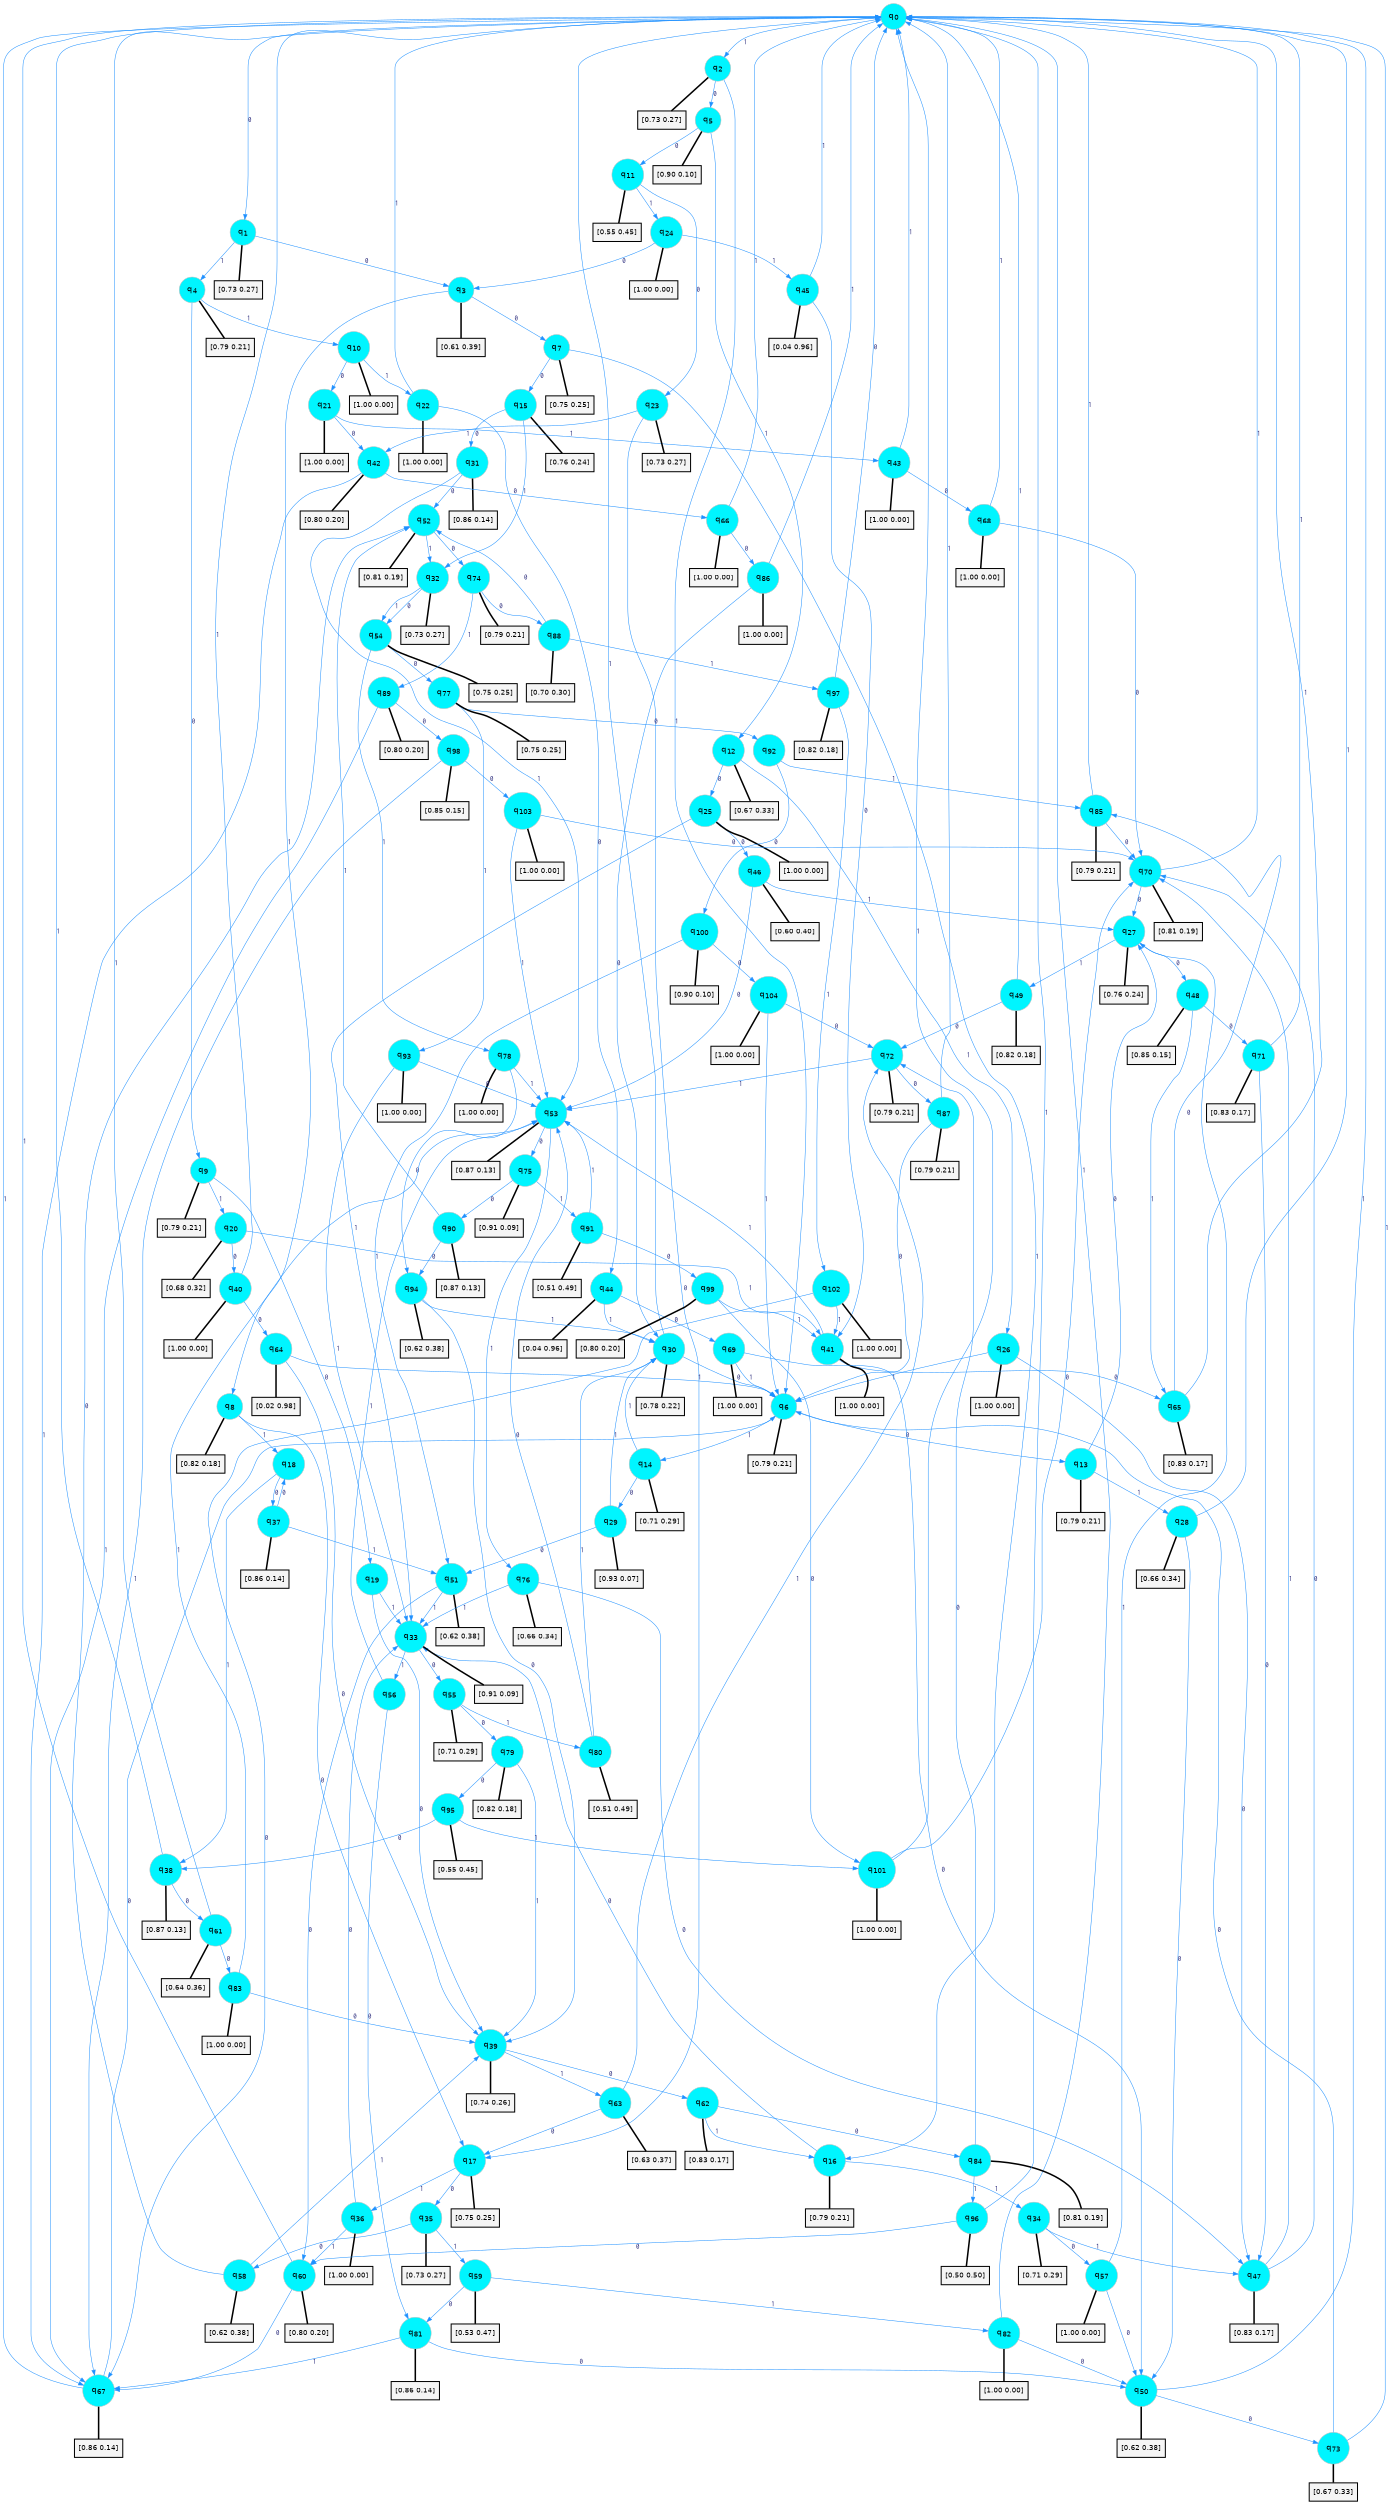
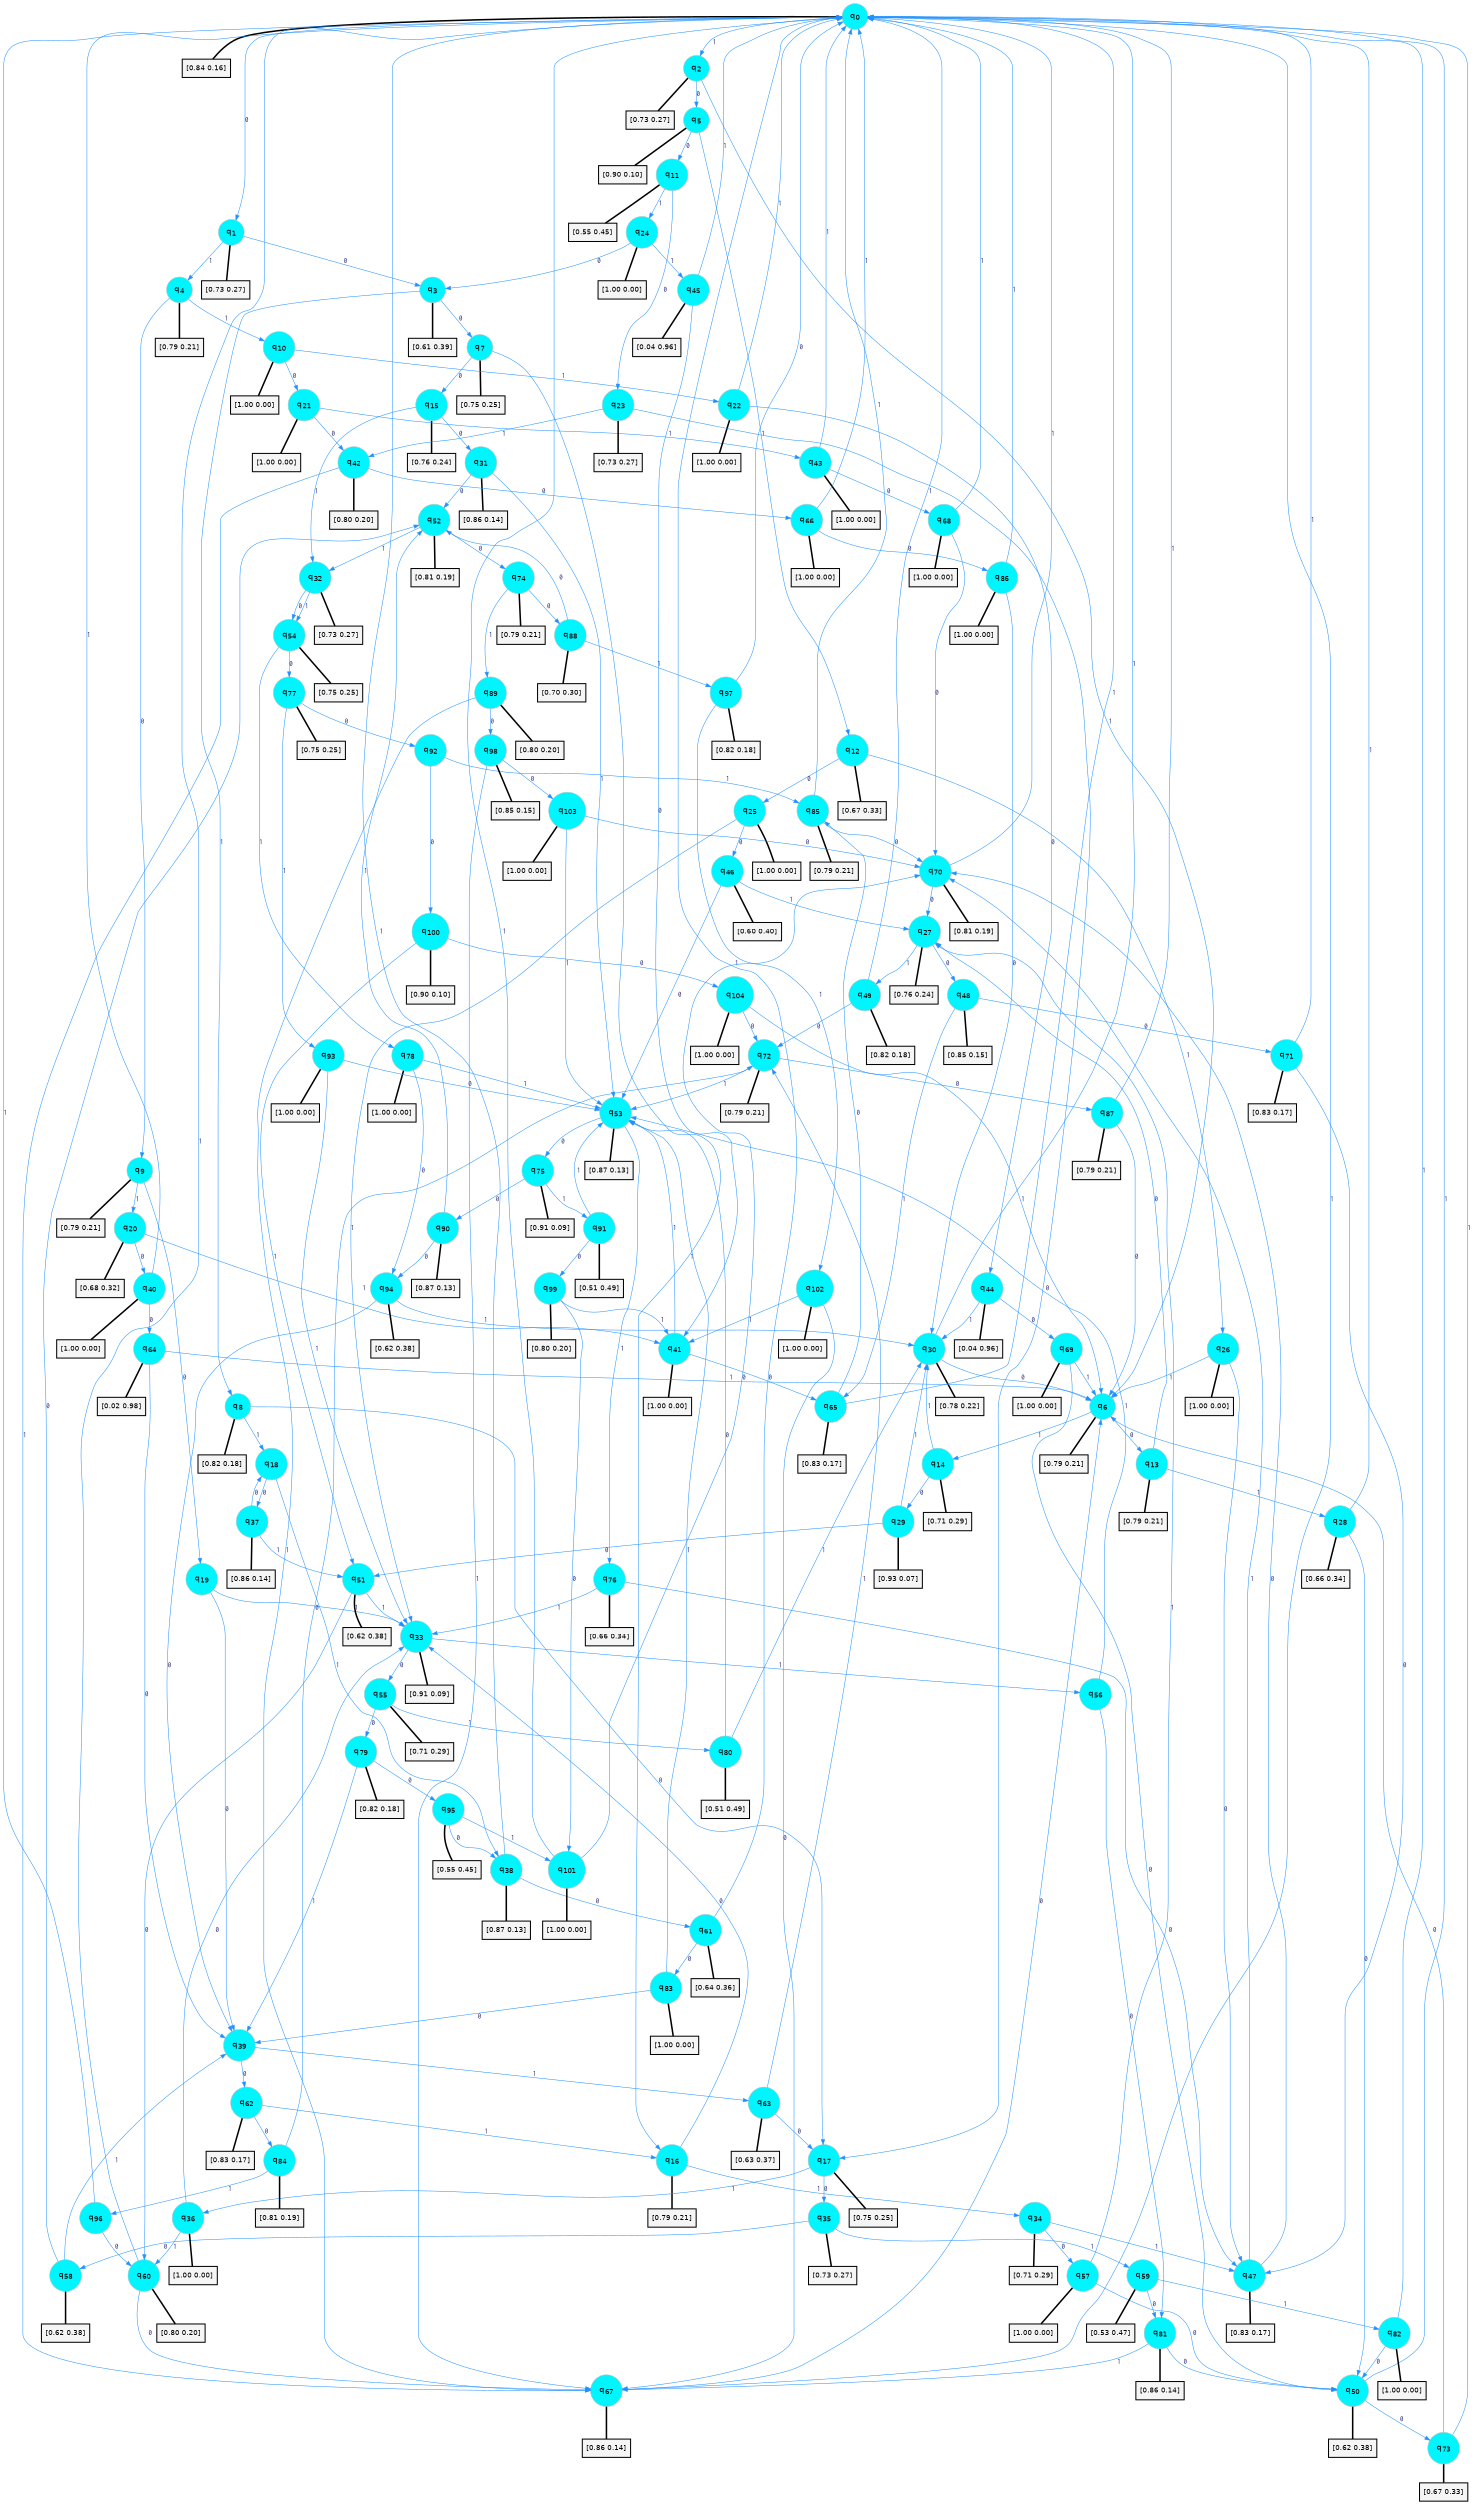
none -> (206, 68)
(491, 2103) -> none
(965, 2276) -> none
